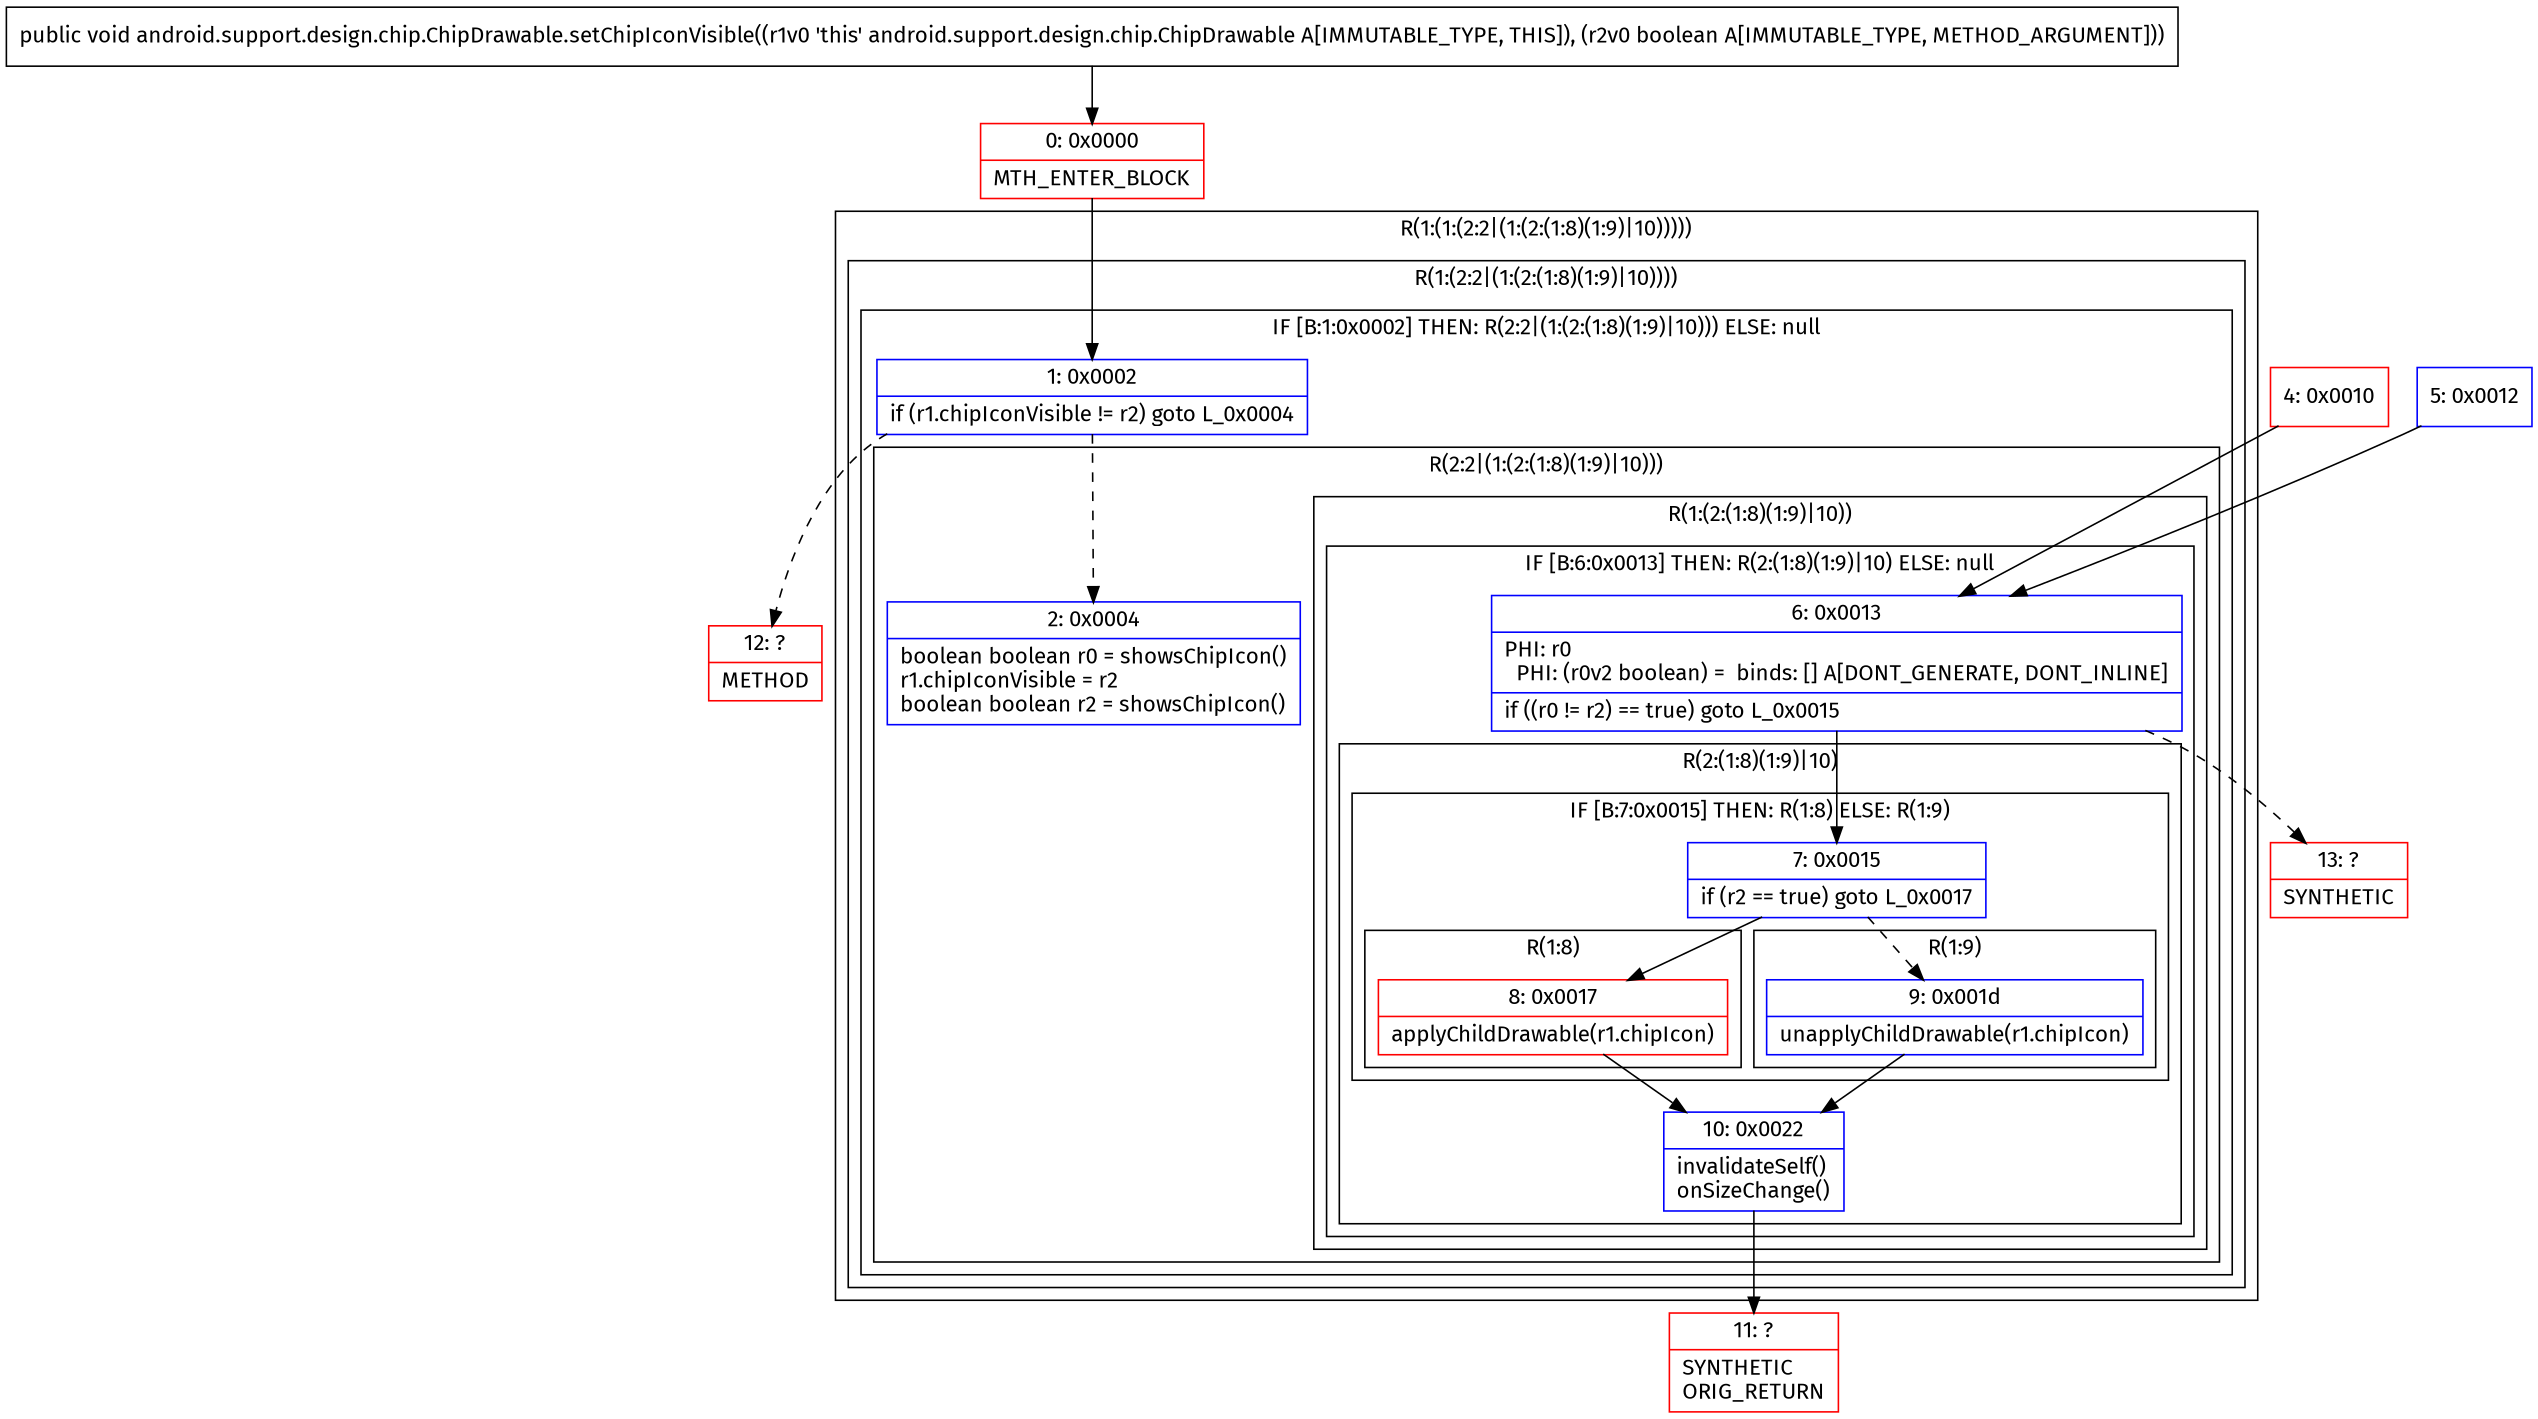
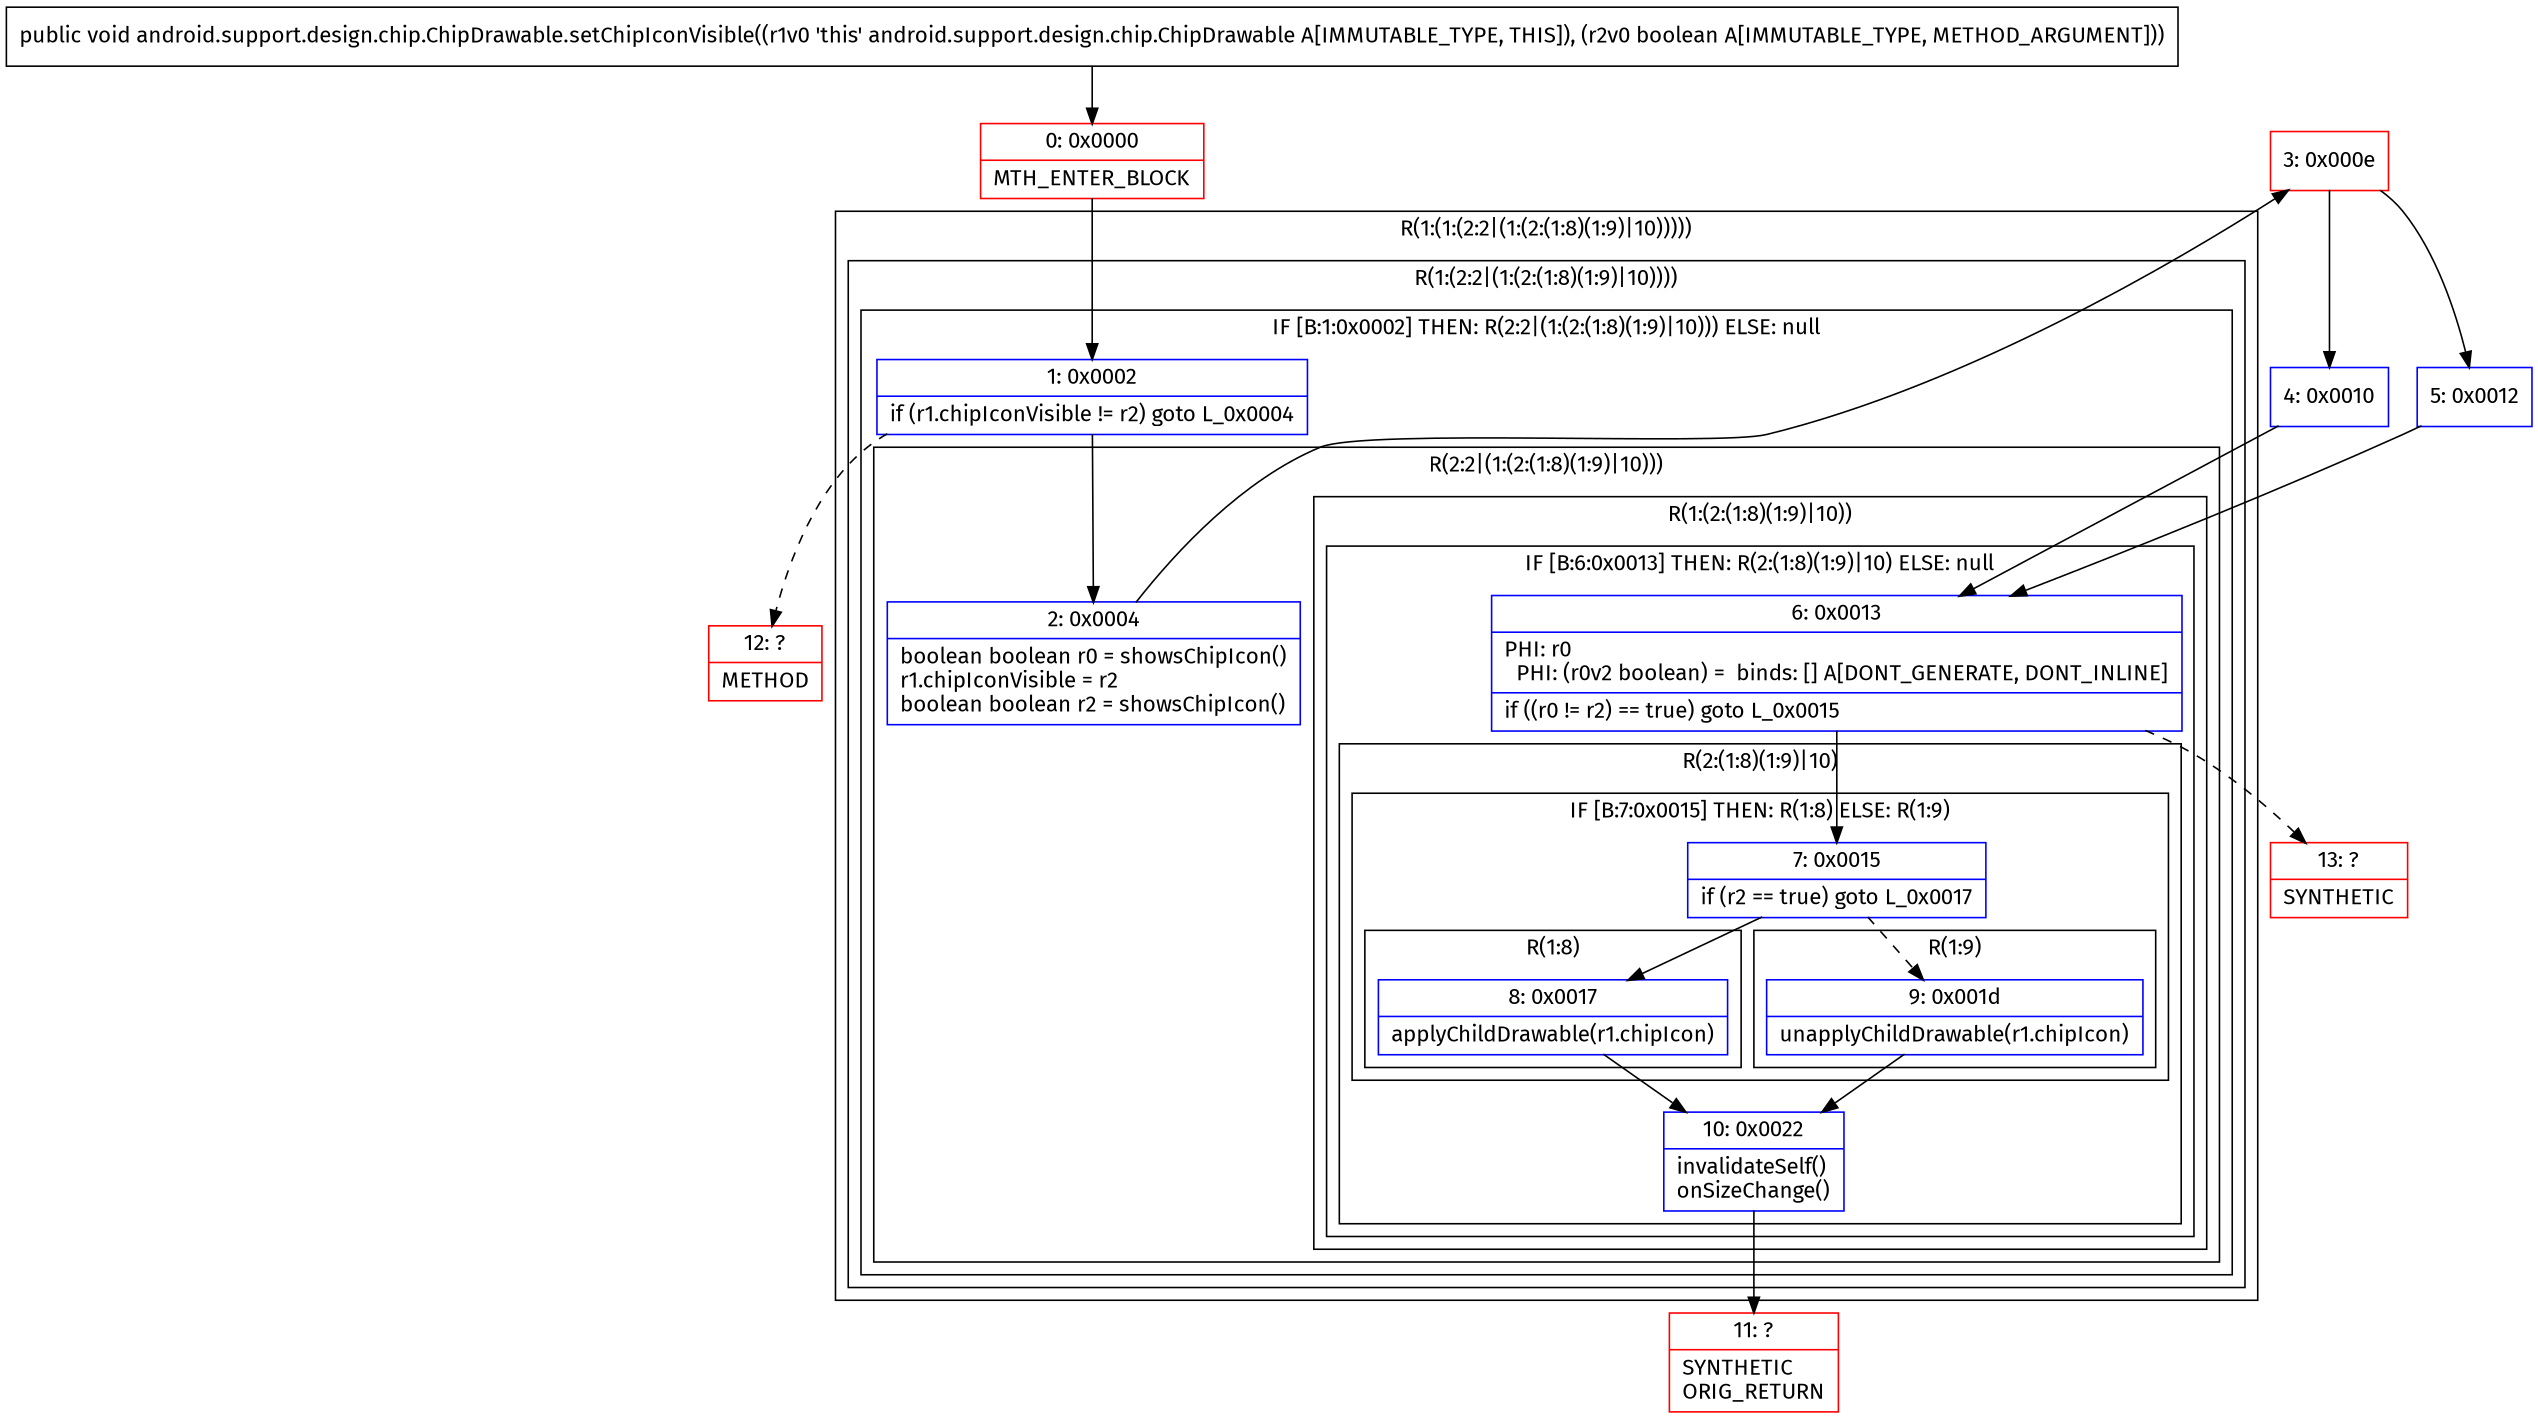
none -> (2329, 161)
(2329, 397) -> (2329, 397)
(1093, 510) -> (1093, 510)
(1553, 1017) -> (1553, 1017)
